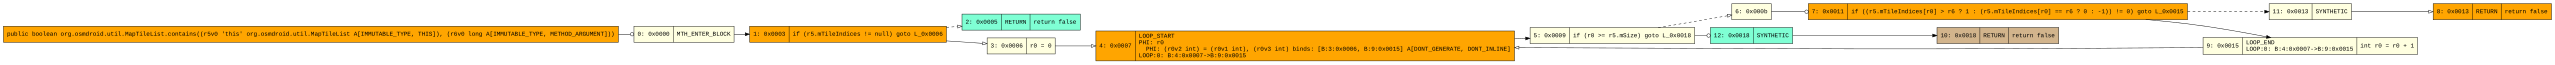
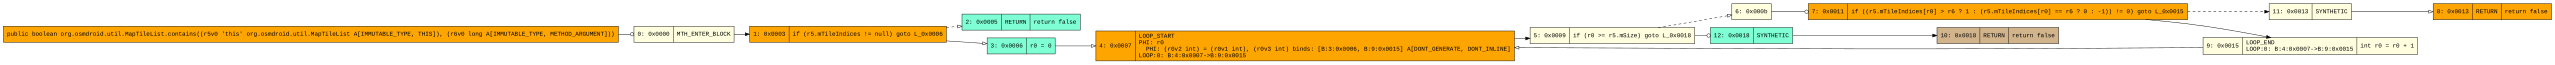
(1021, 46) -> (1021, 46)
